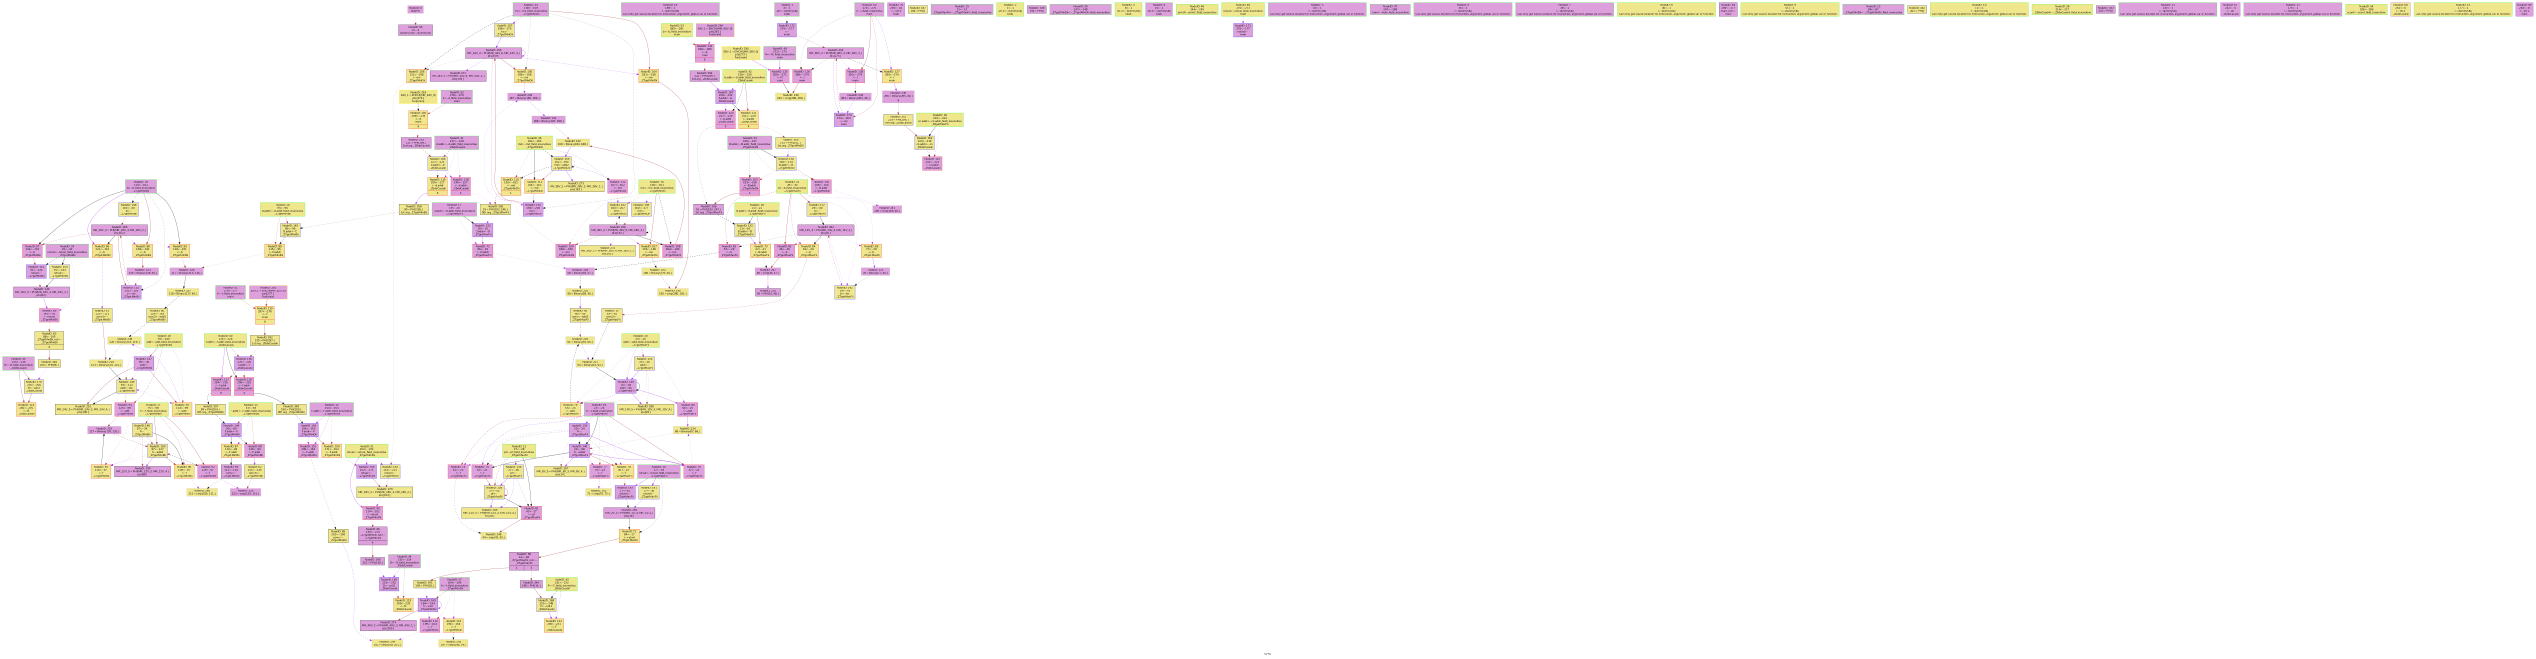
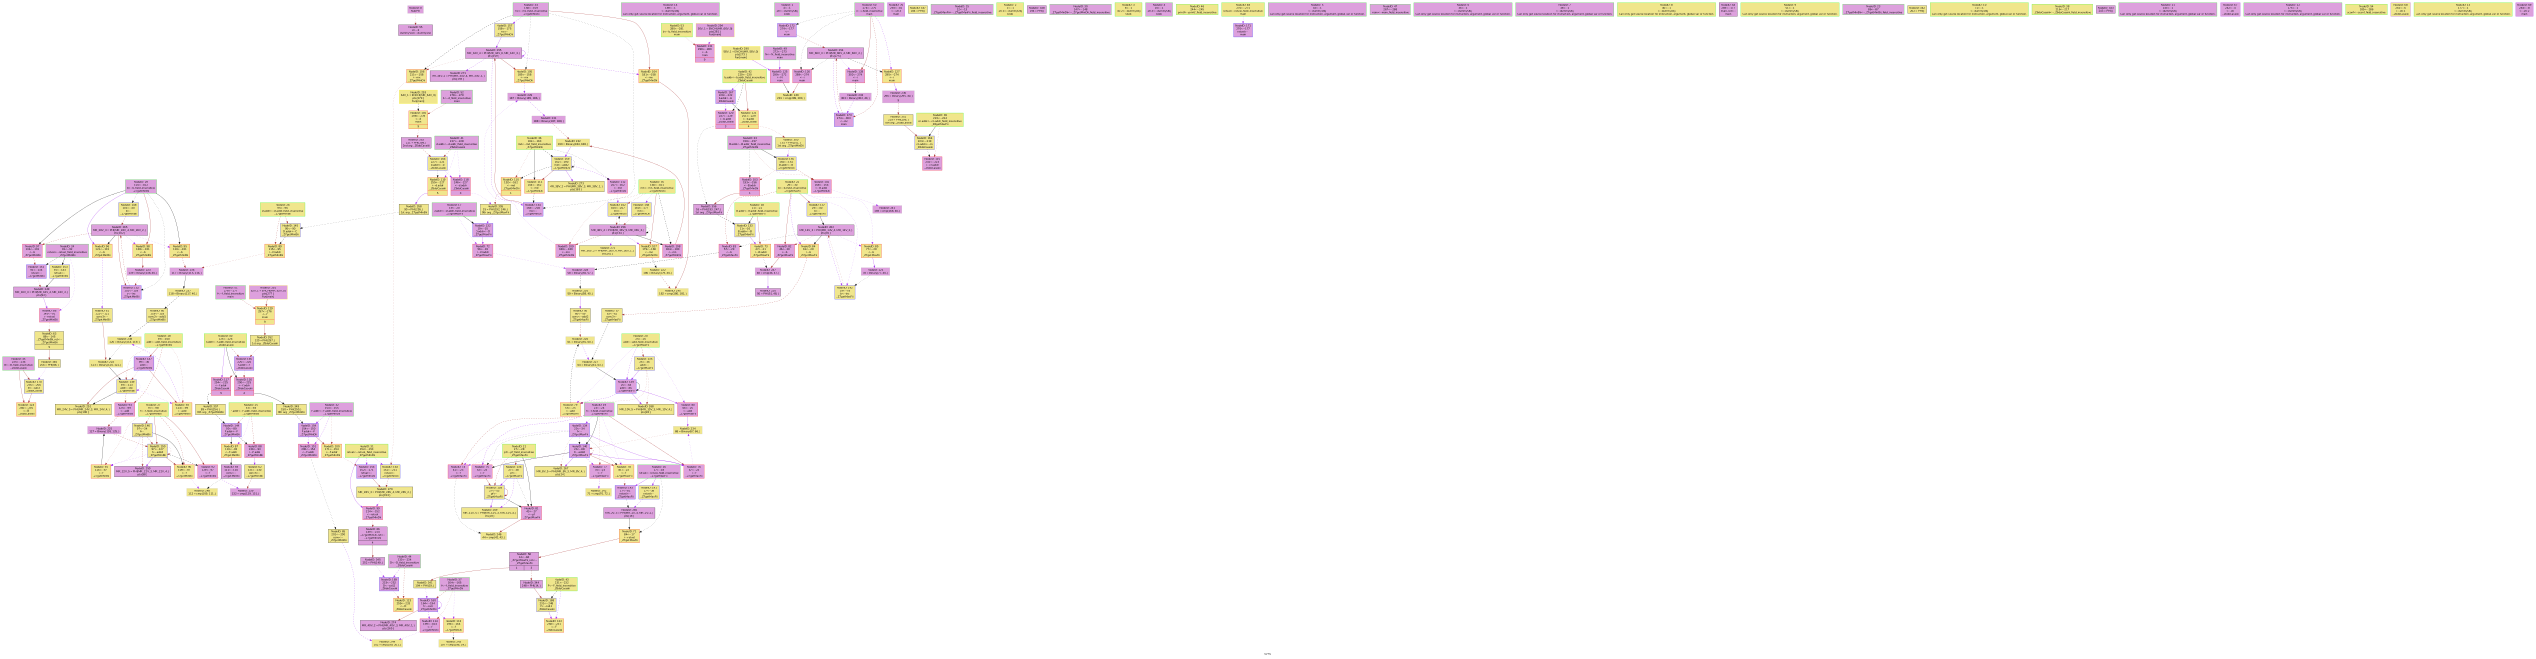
(787, 19) -> (826, 16)
(705, 76) -> none
